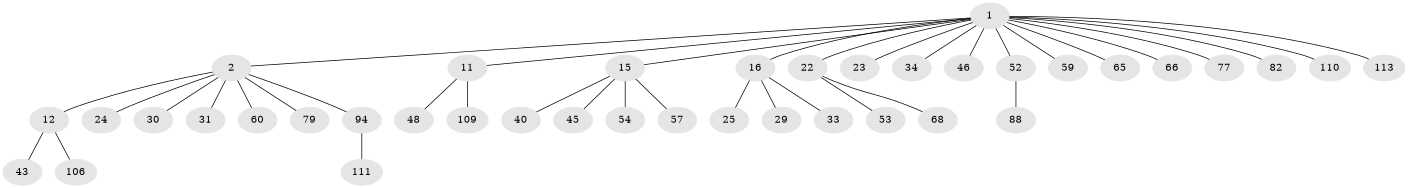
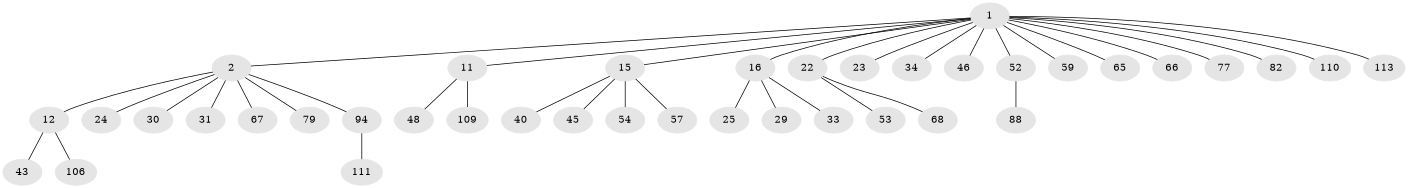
(258, 120) -> (258, 120)
